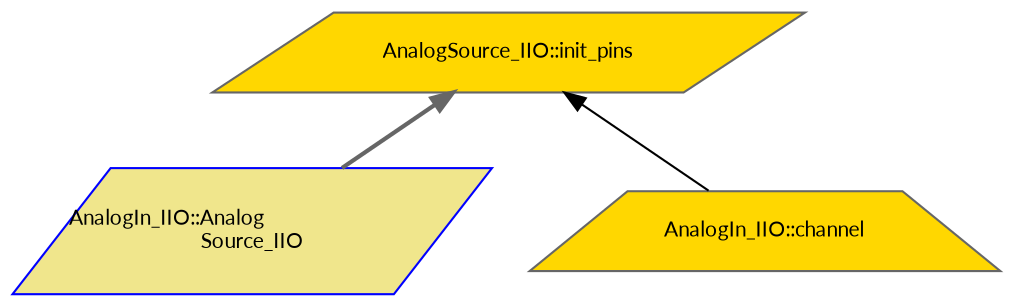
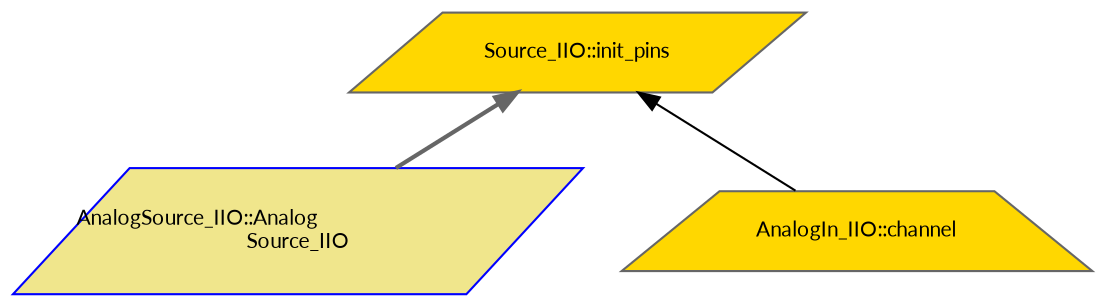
(509, 53) -> (577, 53)
(252, 231) -> (298, 231)
